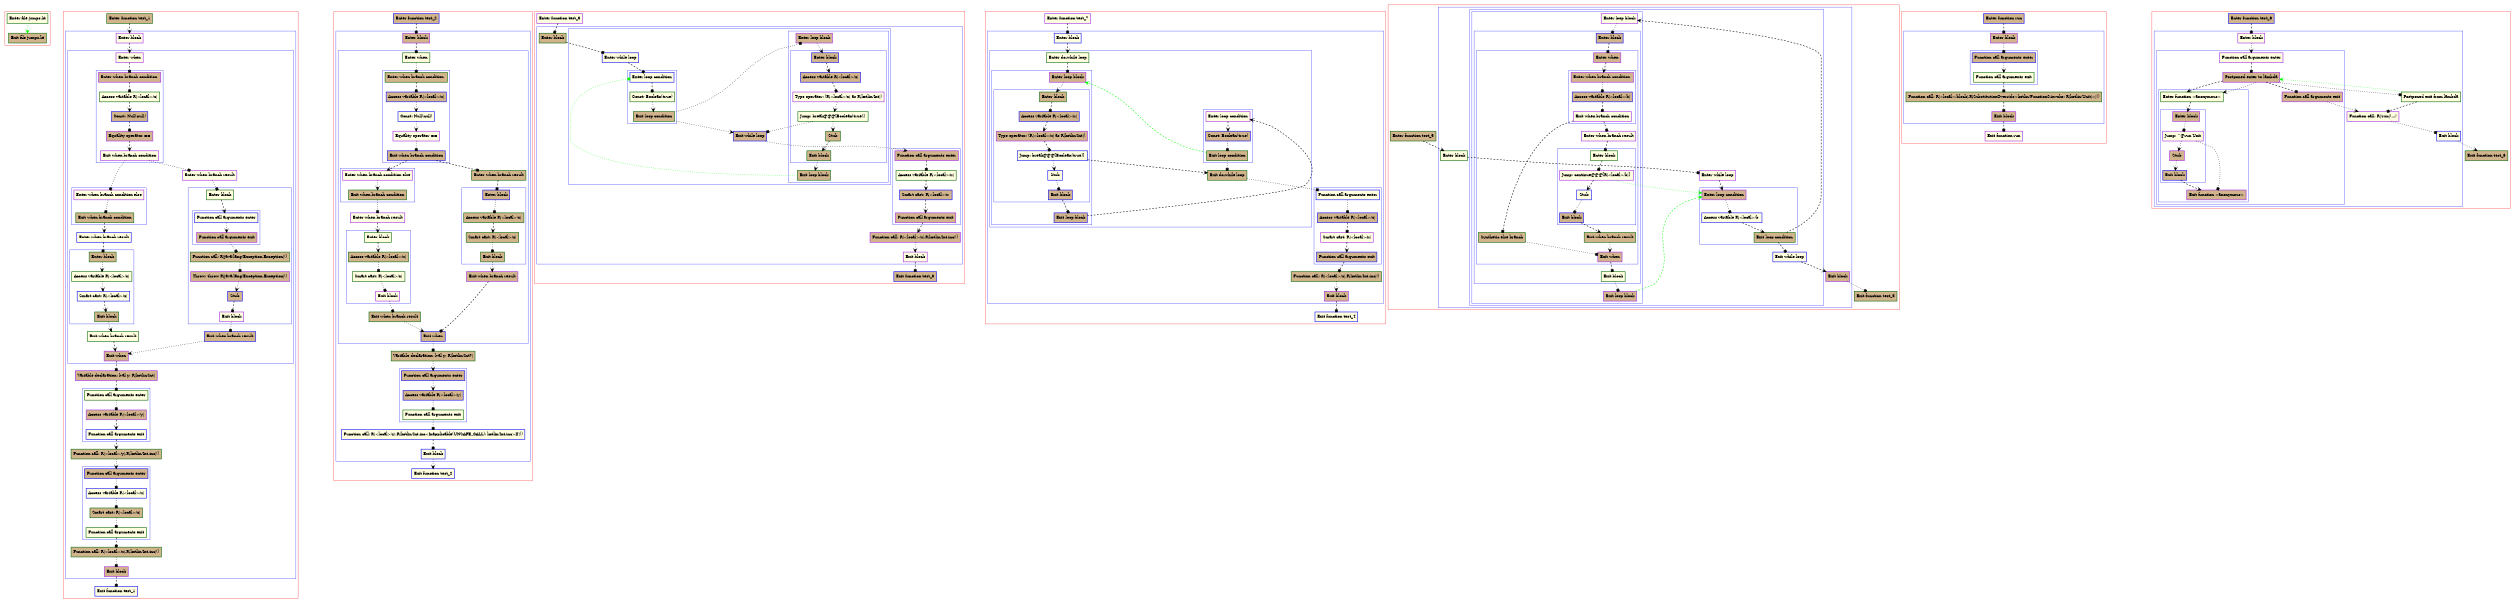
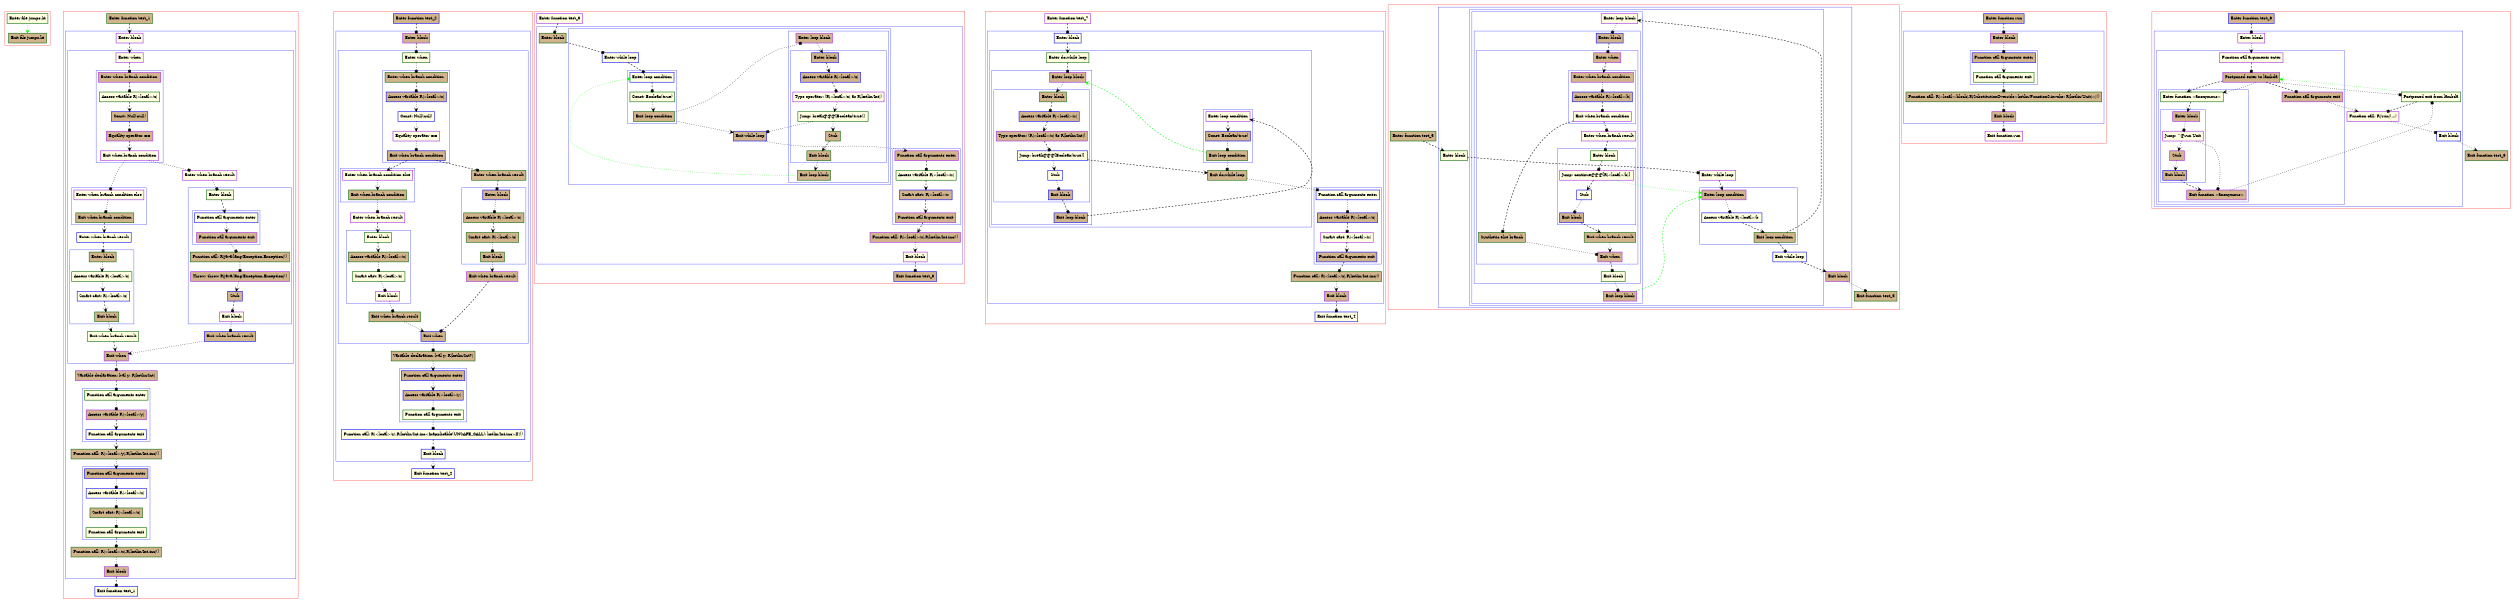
none -> (2339, 154)
